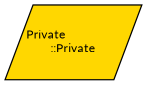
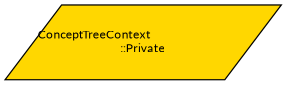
(73, 42) -> (143, 42)
